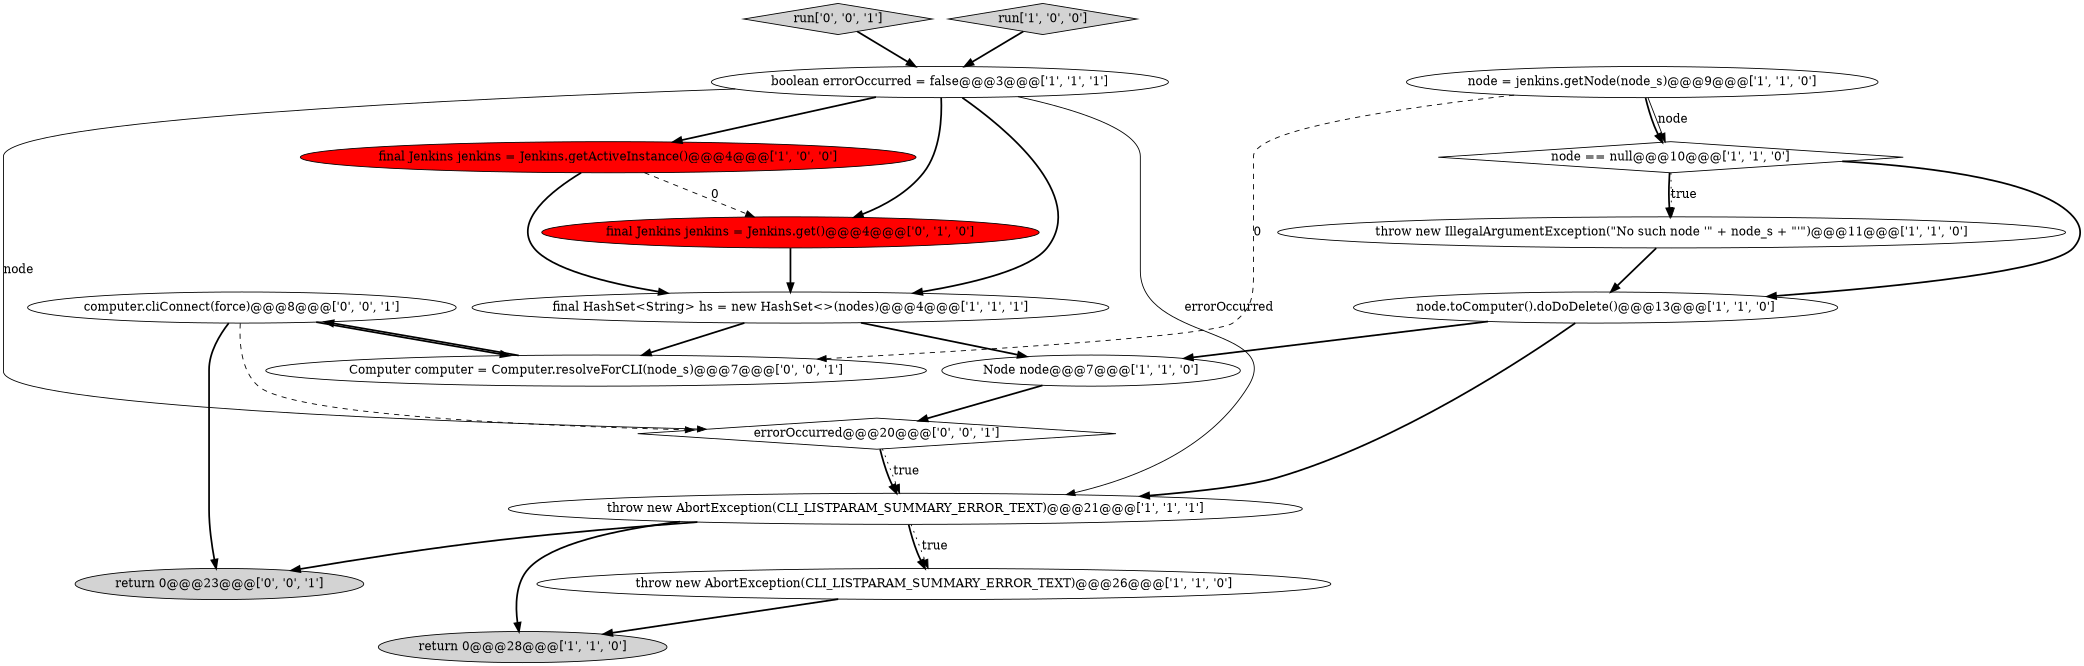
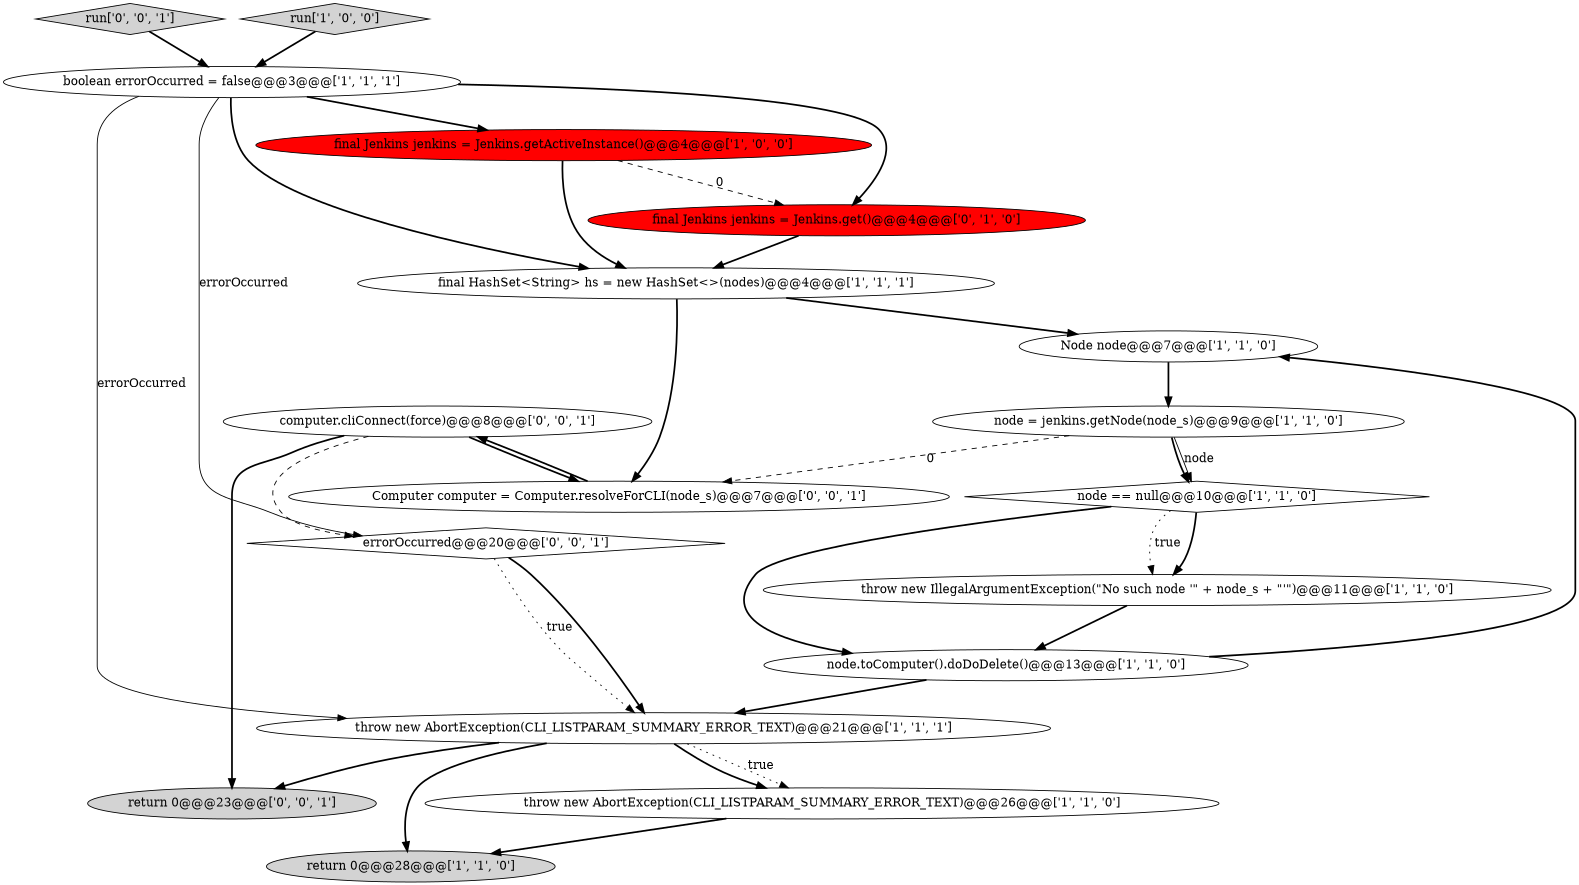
(19, 270) -> (244, 283)
(985, 402) -> (1168, 380)
